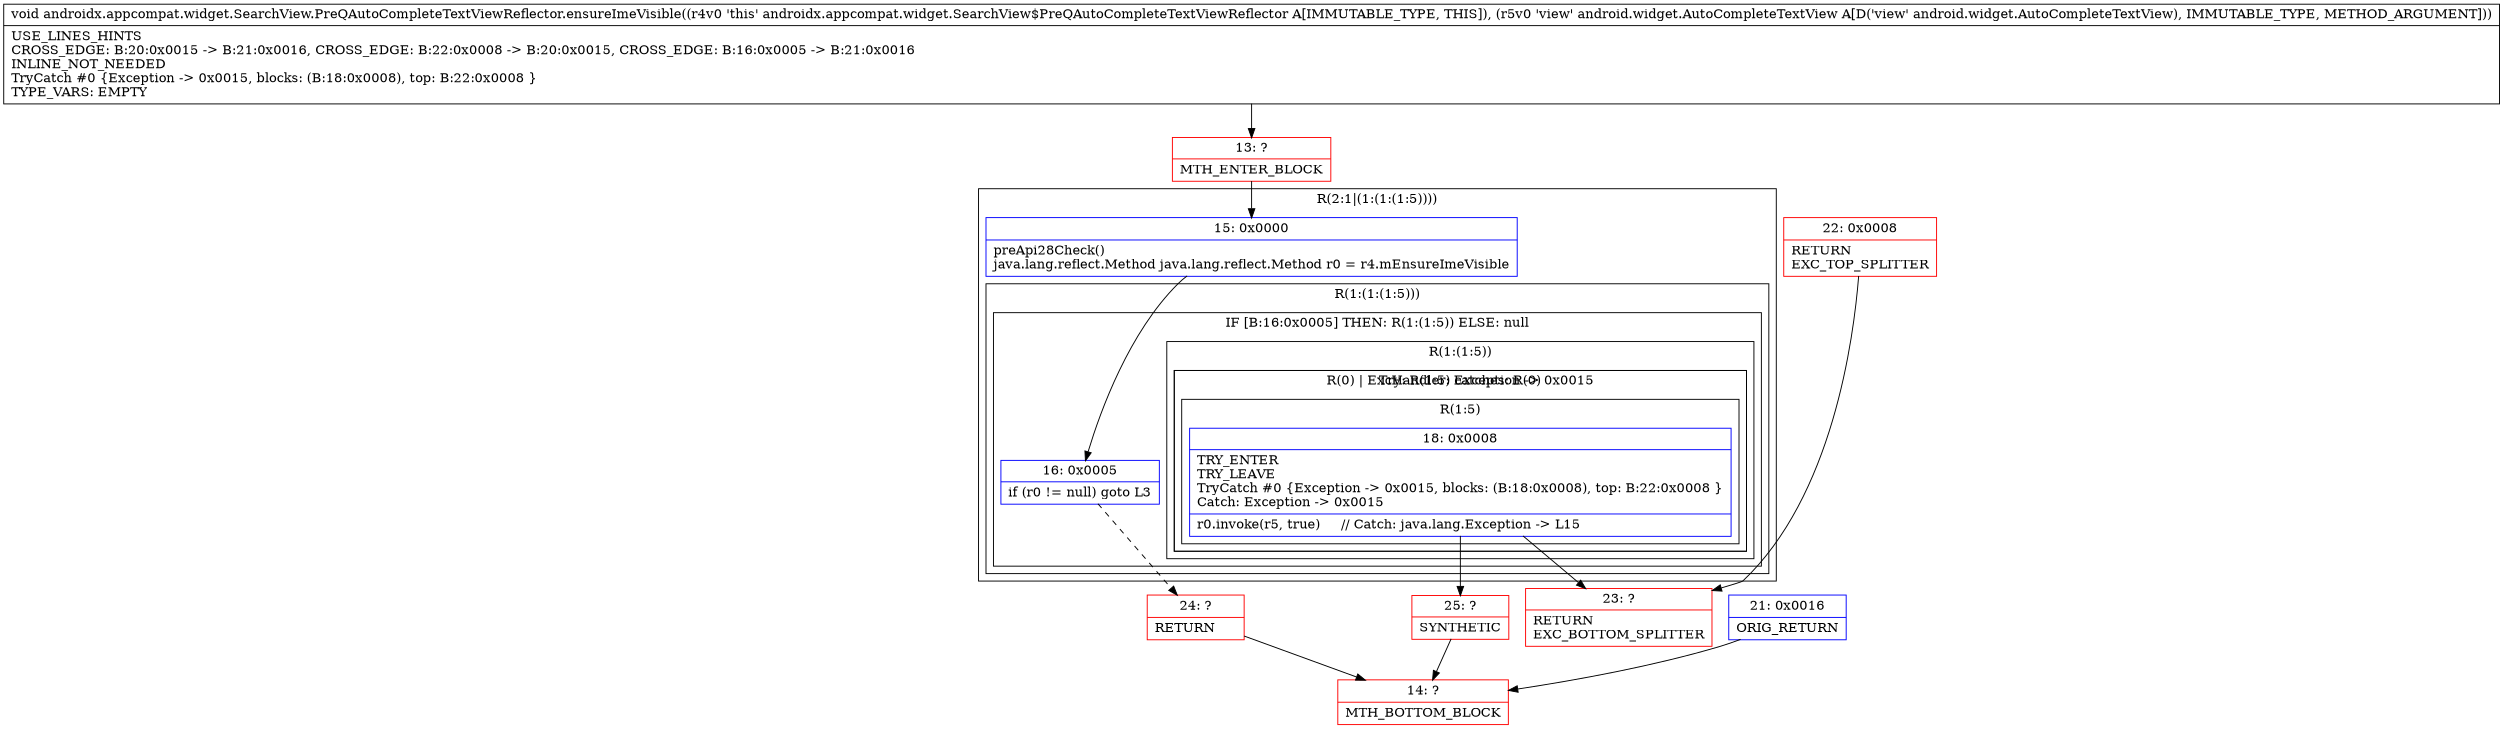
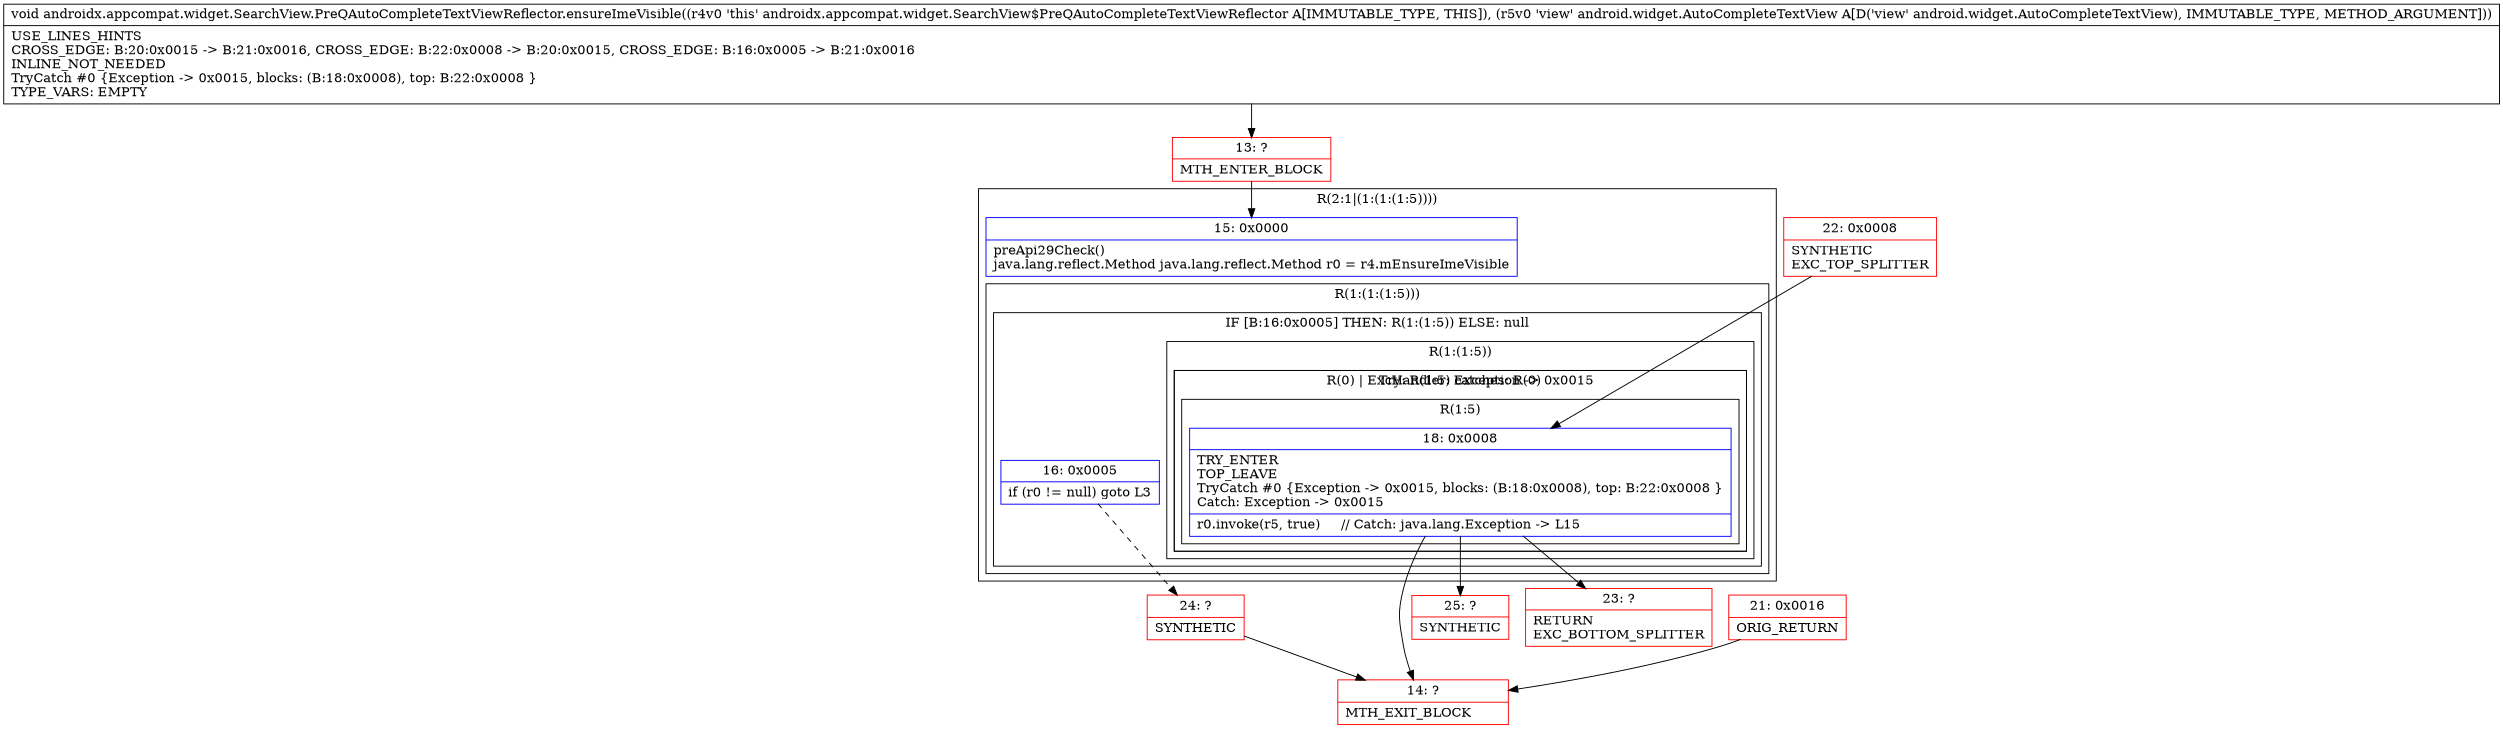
(1049, 251) -> (1049, 251)
(1821, 251) -> (1832, 251)
(1126, 357) -> none
(1823, 450) -> (1686, 350)
(1237, 474) -> (1238, 474)
(1787, 617) -> (1787, 617)
(1185, 628) -> (1196, 628)
(1444, 655) -> (1401, 602)
(1423, 713) -> (1409, 713)
